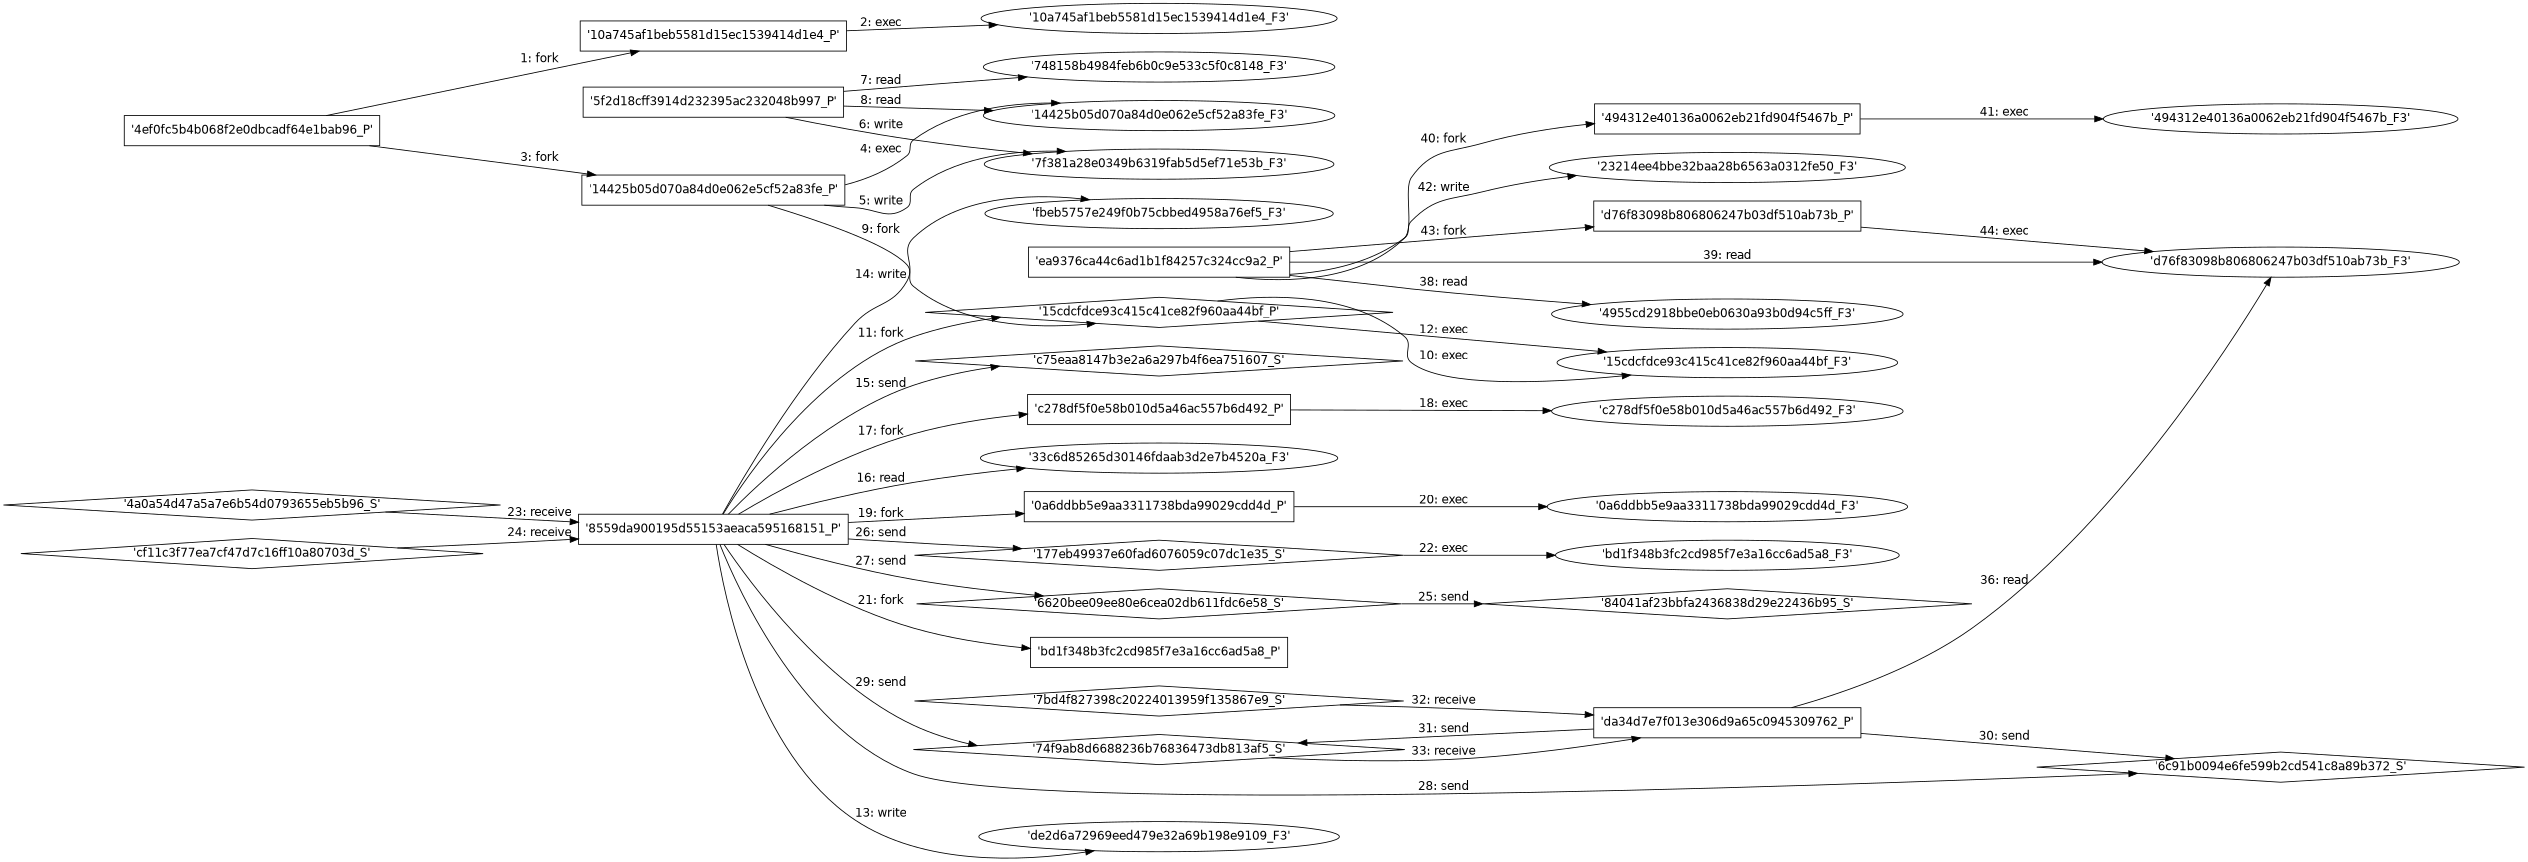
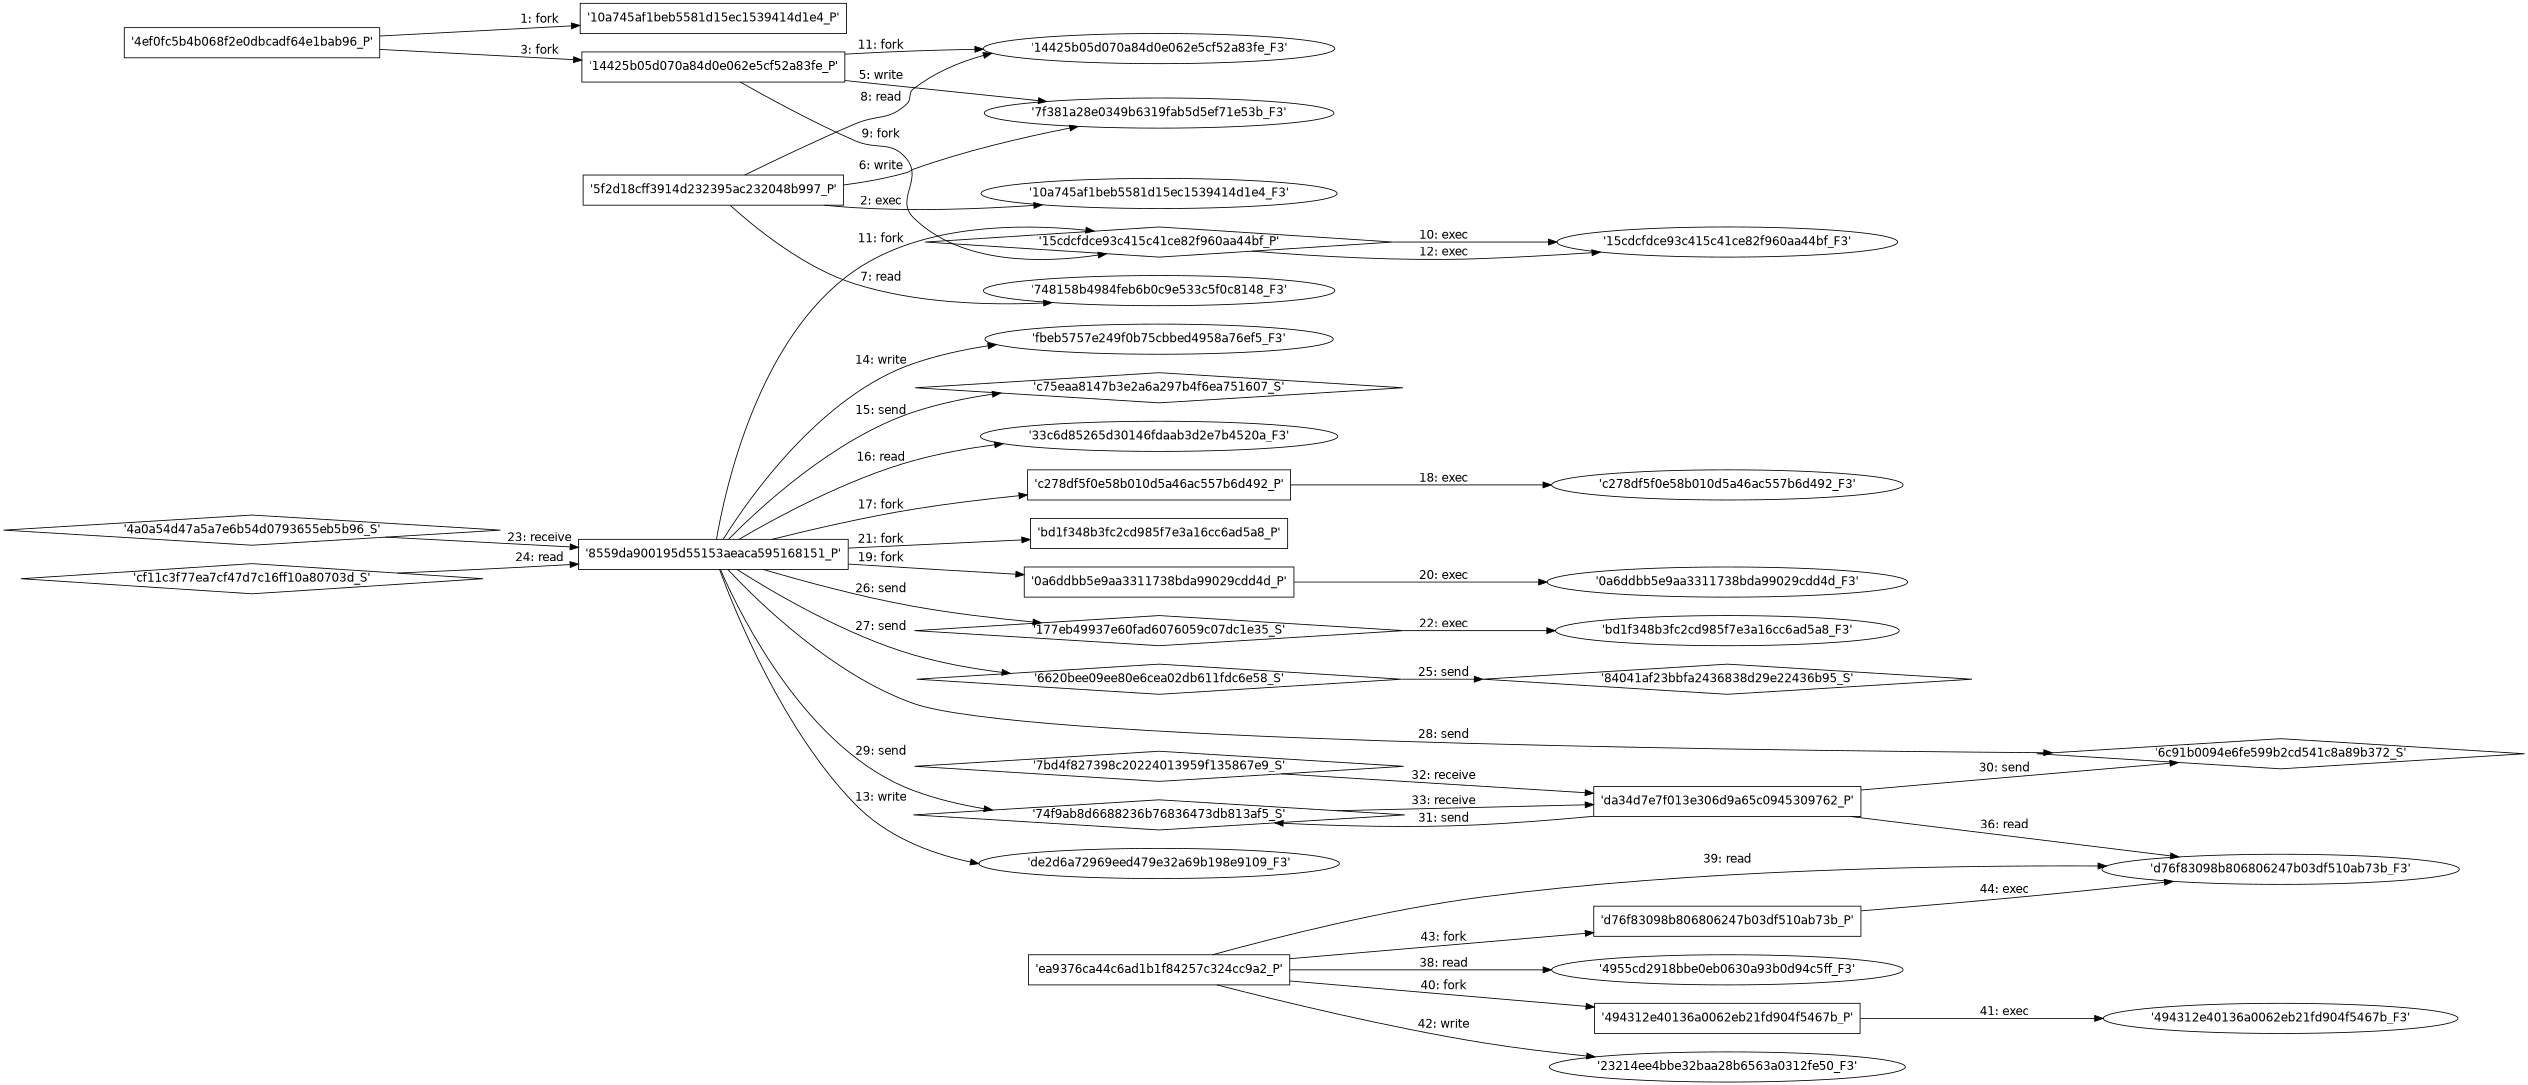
(918, 28) -> (929, 210)
(881, 150) -> (881, 46)
(540, 533) -> (540, 558)
